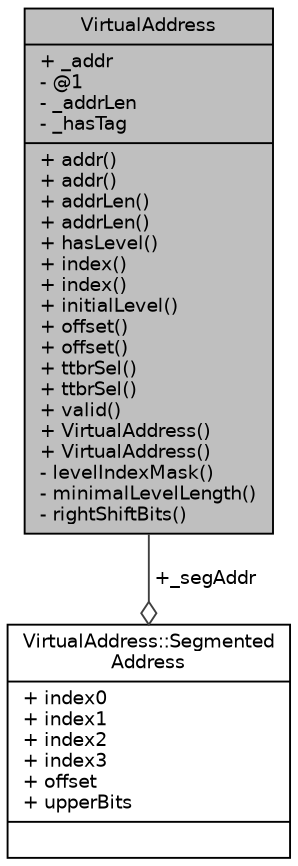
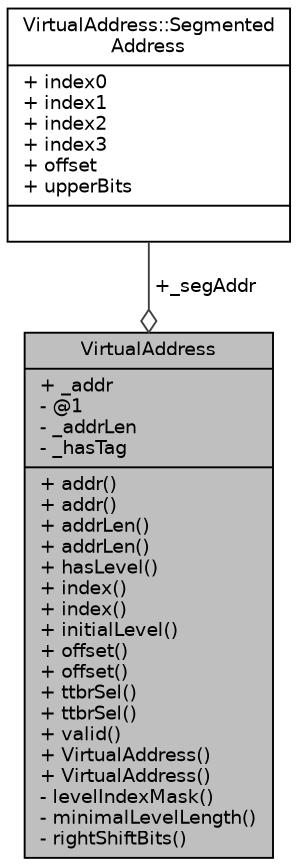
(149, 568) -> (149, 276)
